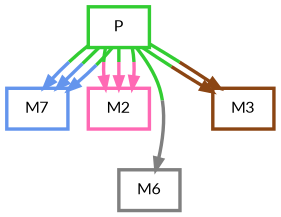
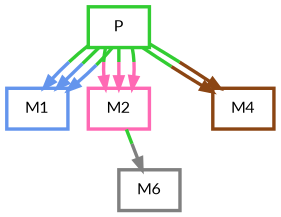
(162, 100) -> (132, 144)
(37, 109) -> (37, 109)
(243, 109) -> (243, 109)
